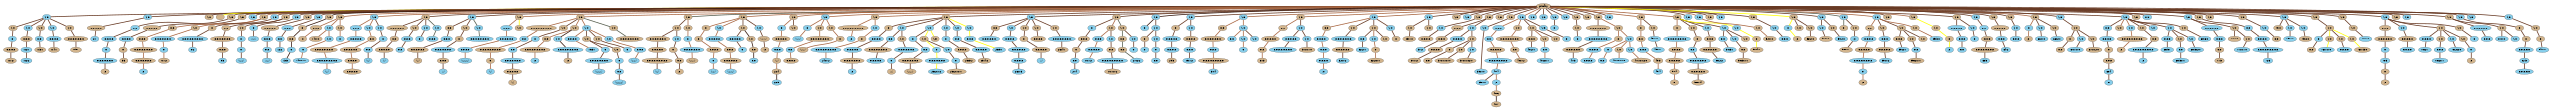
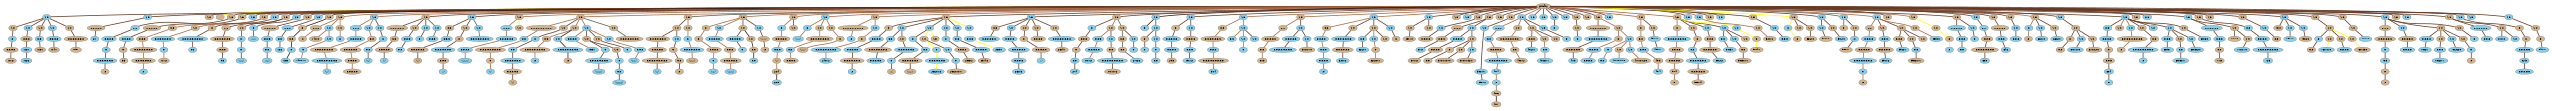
(1489, 77) -> (1482, 77)
